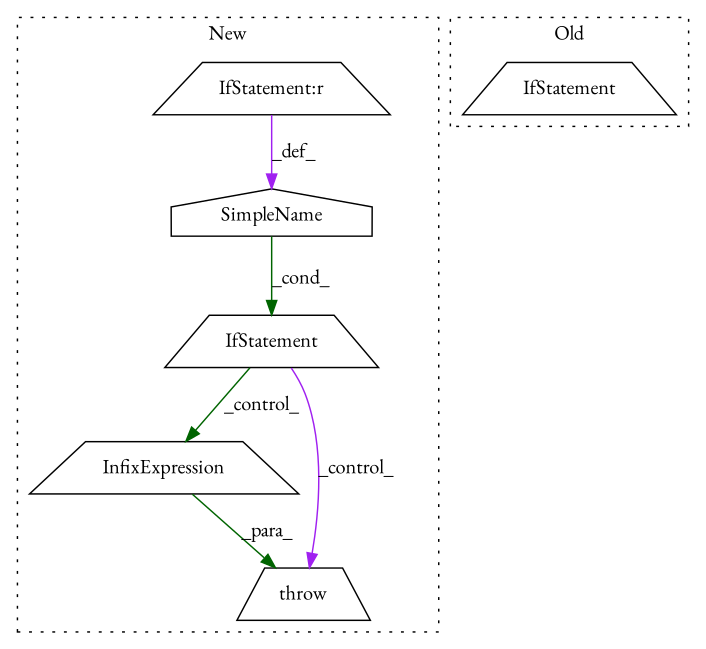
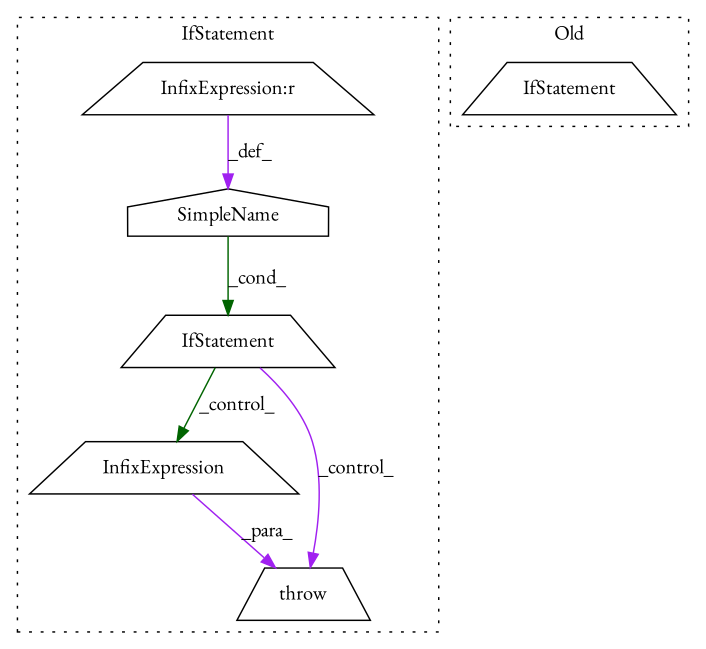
(228, 34) -> (228, 34)
(272, 89) -> (228, 89)
(228, 526) -> (228, 526)
